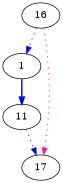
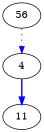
(41, 15) -> (22, 15)
(22, 66) -> (22, 66)
(41, 168) -> none
